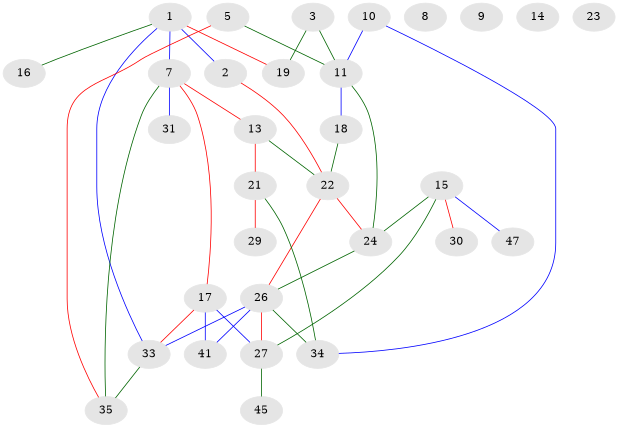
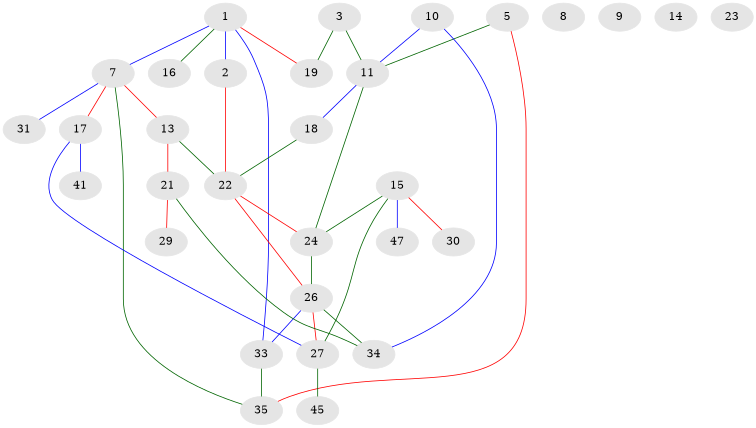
(237, 323) -> none
(177, 326) -> none
